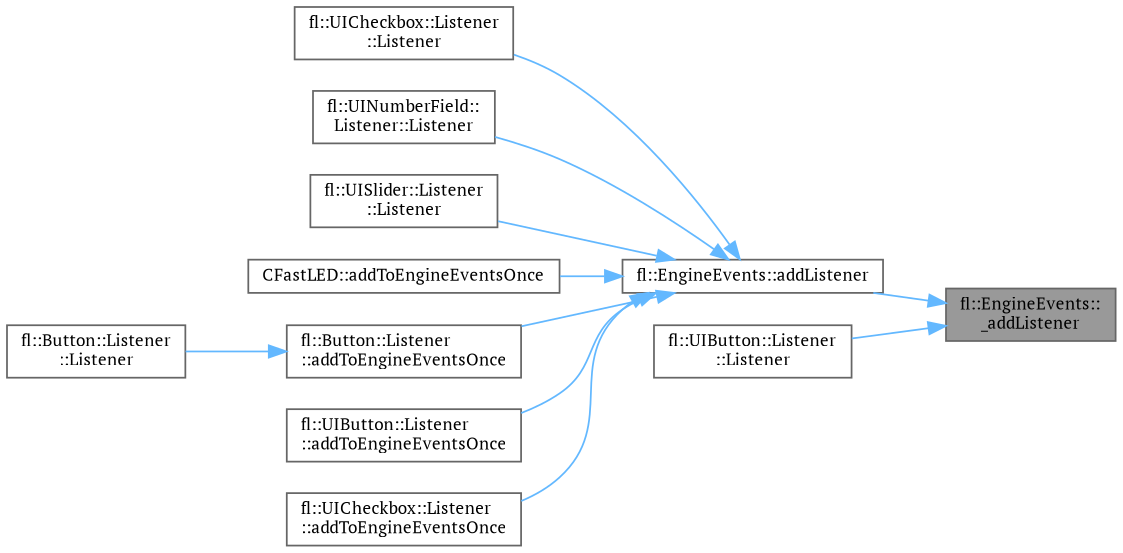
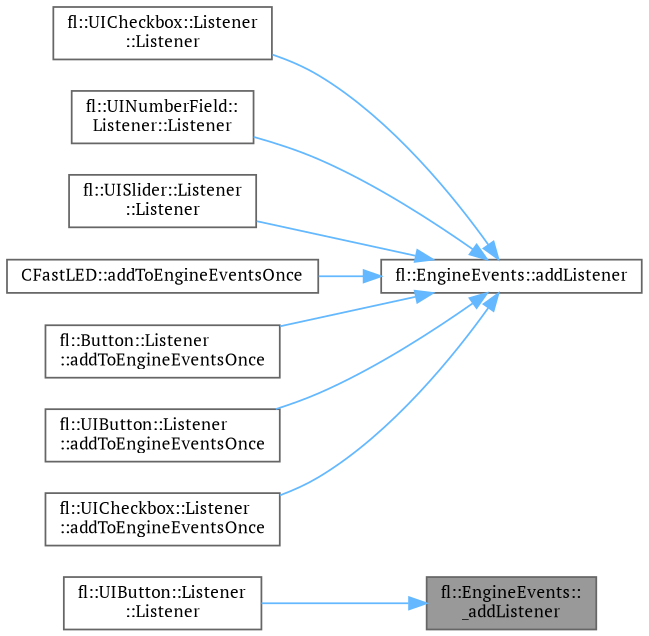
(901, 297) -> none
(96, 351) -> none
